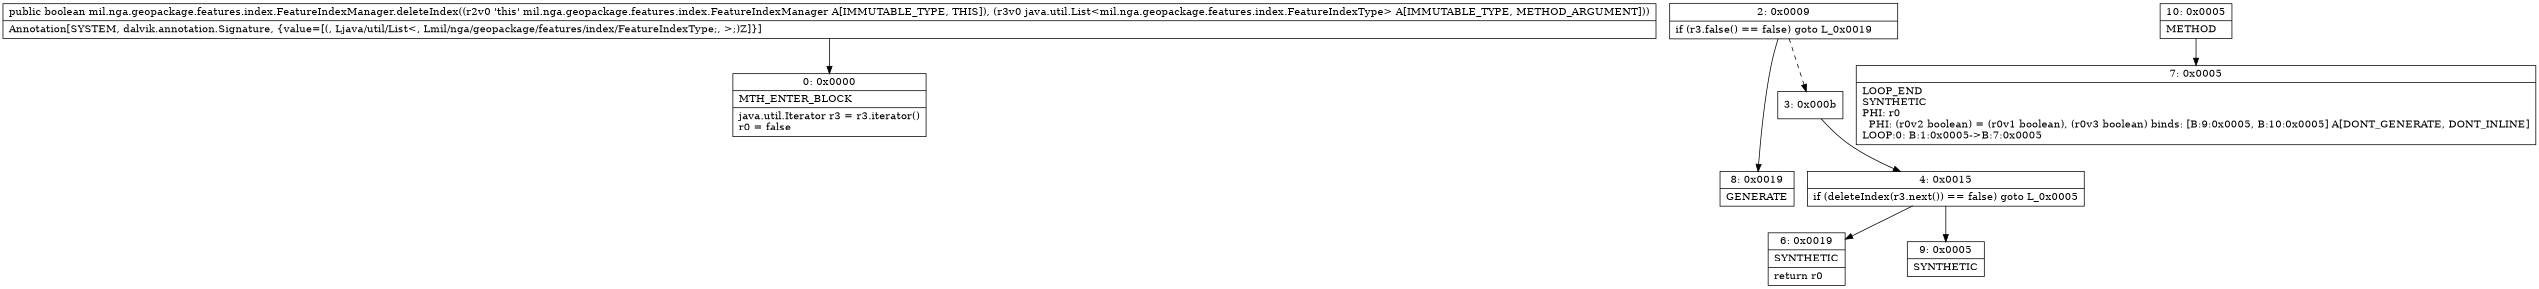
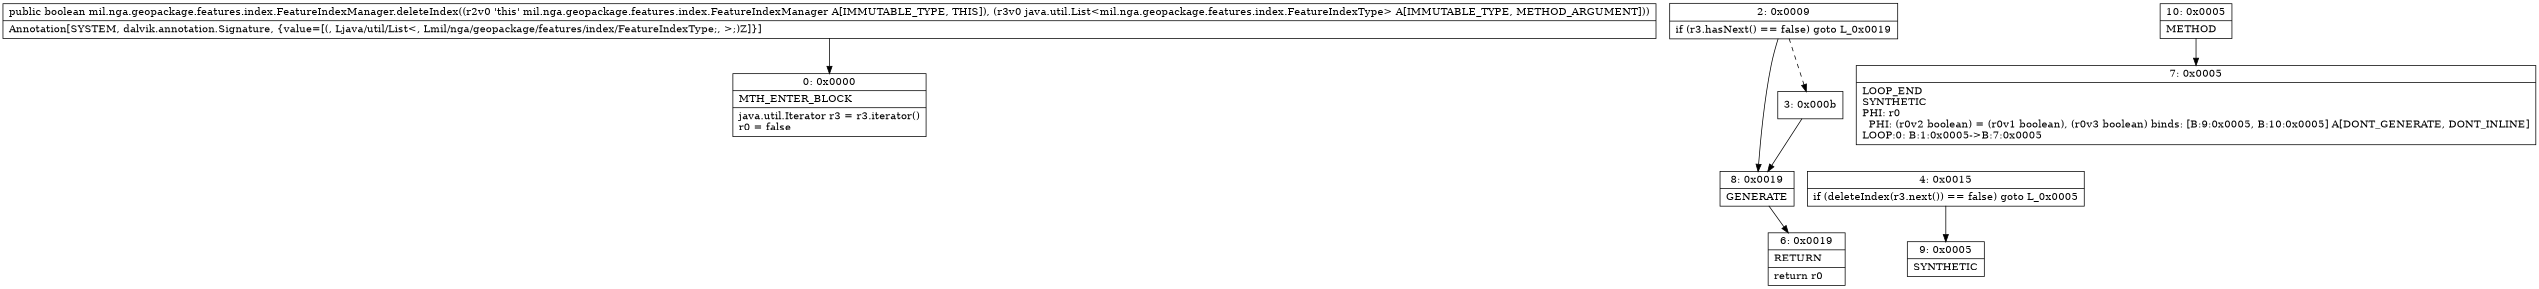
(1774, 30) -> (1784, 30)
(1854, 148) -> (1787, 142)
(1882, 221) -> (1776, 216)
(1807, 258) -> (1798, 258)
